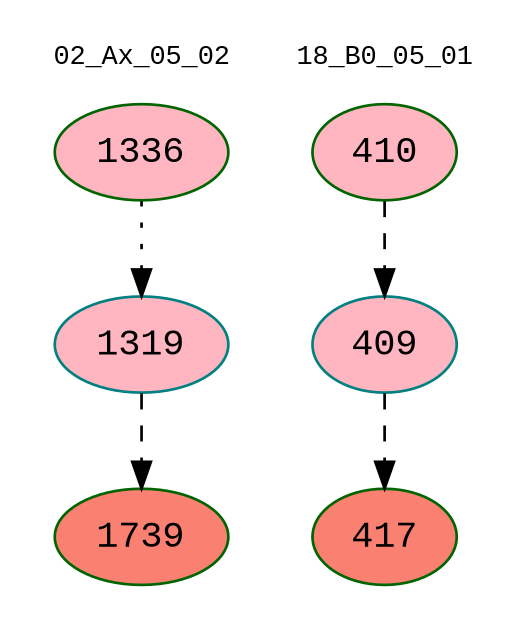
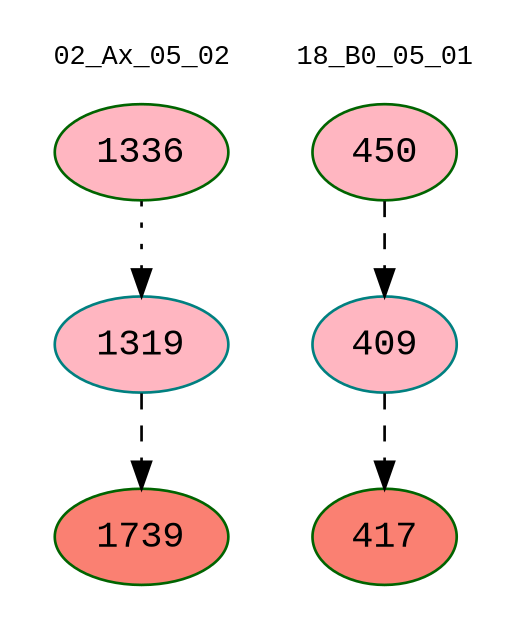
(385, 152) -> (385, 152)
